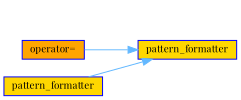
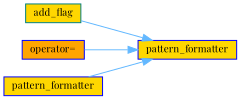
none -> (53, 13)
